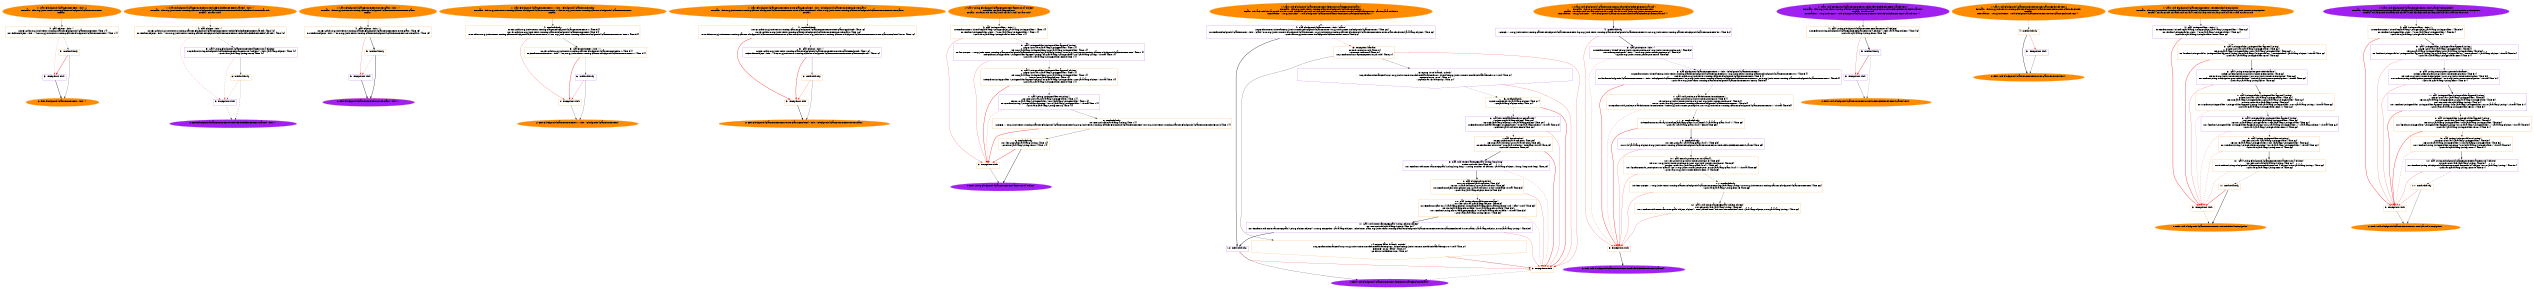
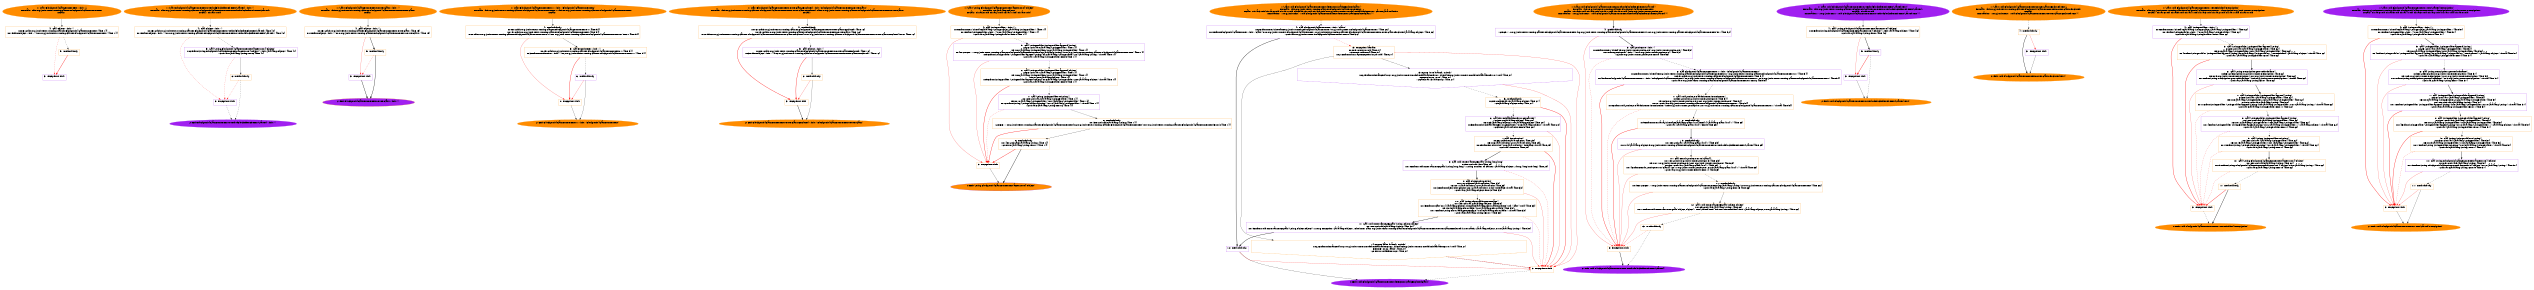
(63, 102) -> none
(1001, 187) -> (1001, 187)
none -> (1652, 227)
